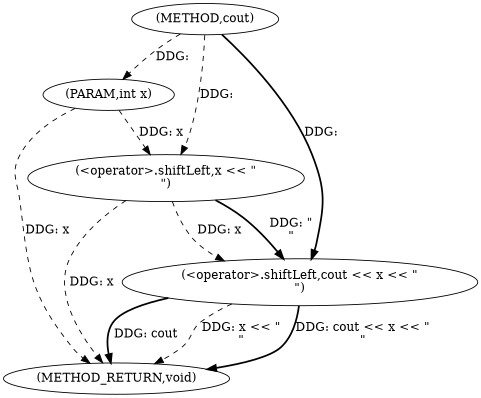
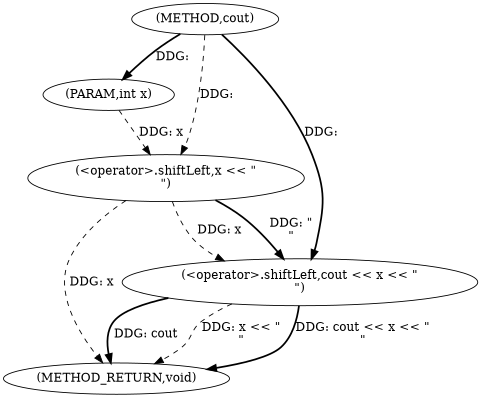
(154, 52) -> (154, 52)
(23, 227) -> none
